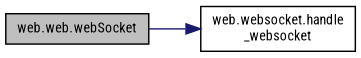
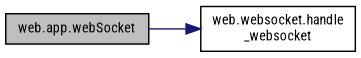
(77, 29) -> (77, 29)
